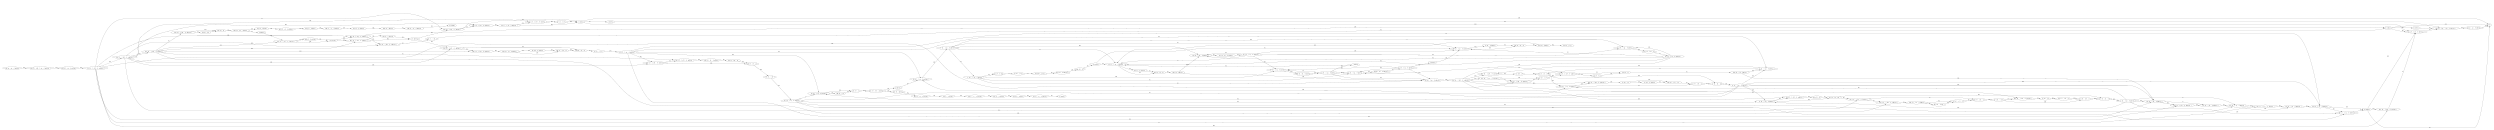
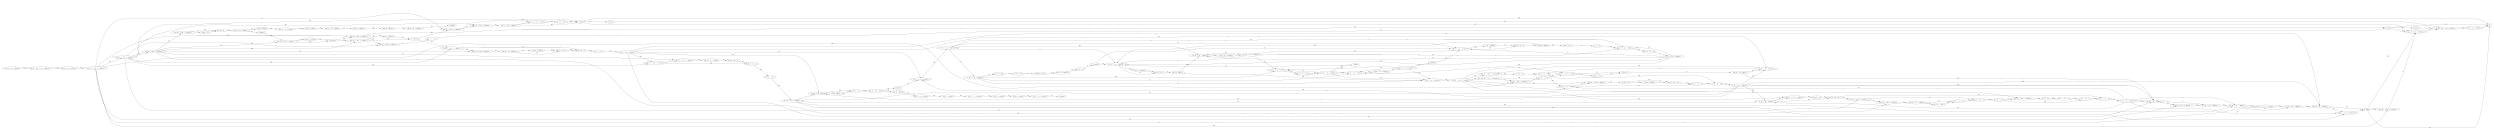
none -> (1597, 46)
